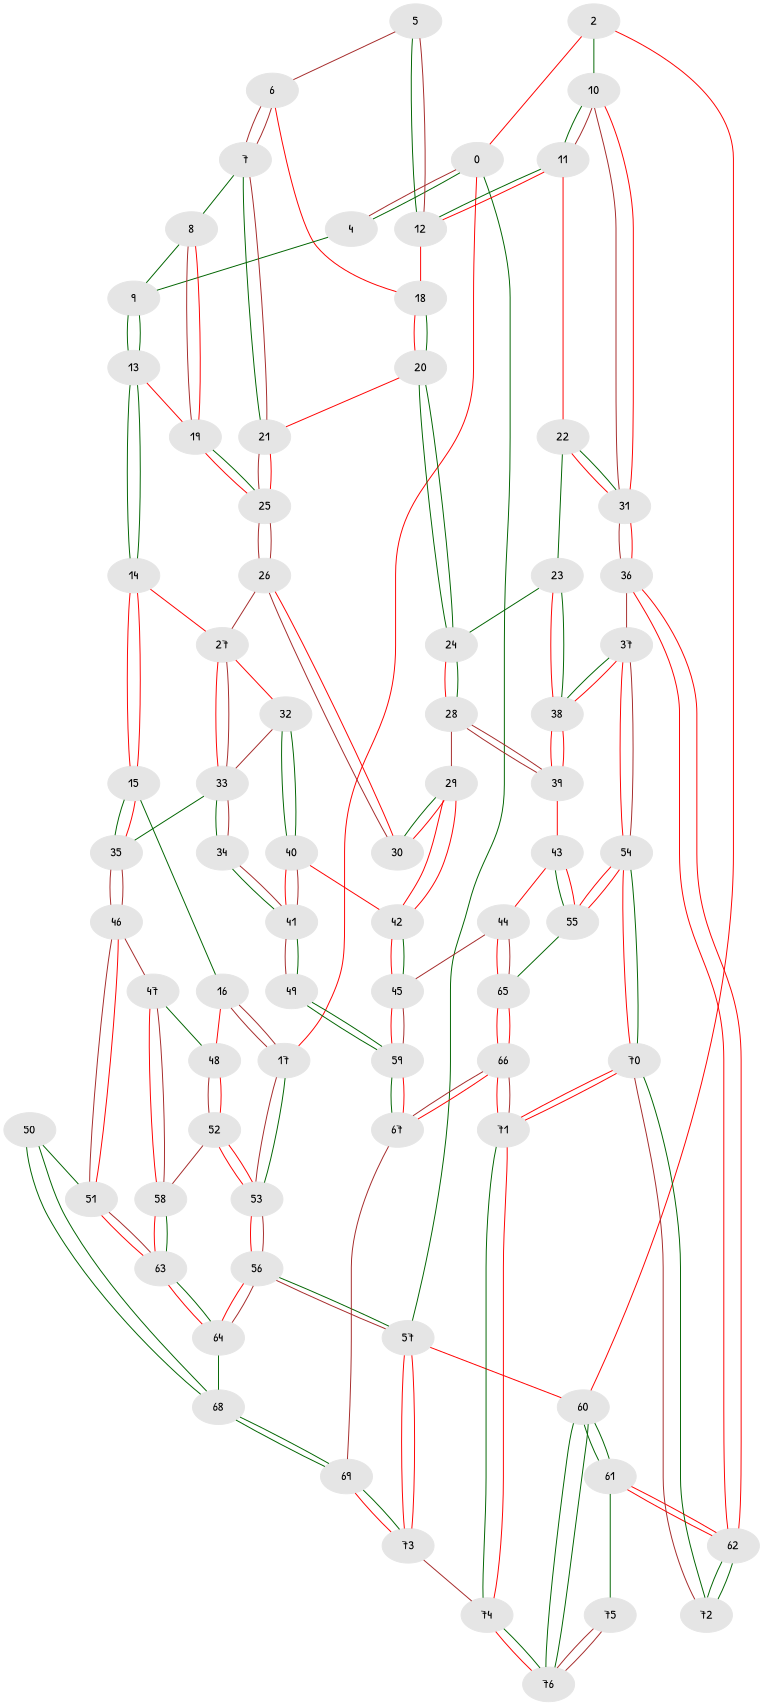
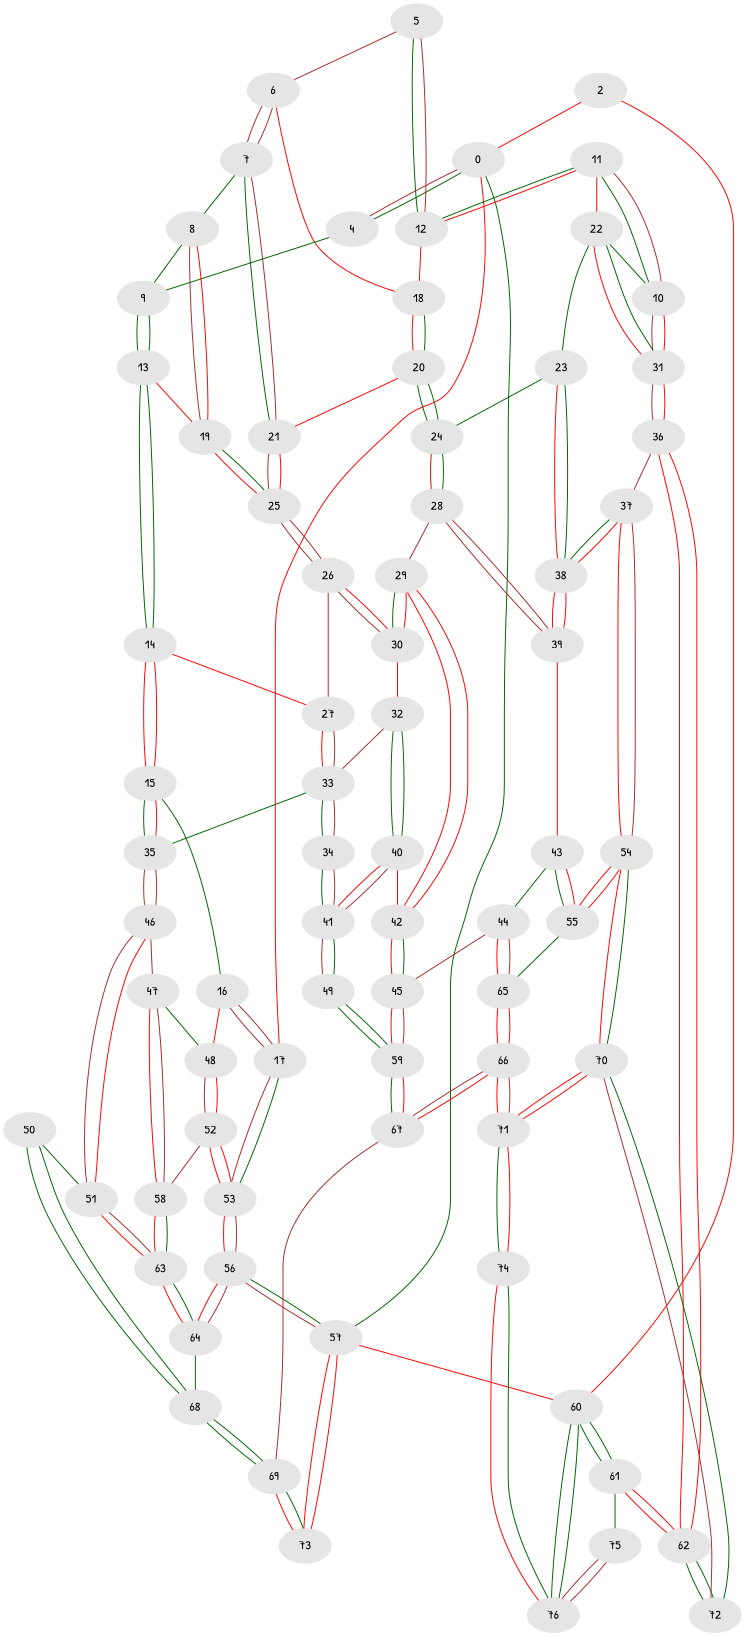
(594, 56) -> (628, 264)
(254, 680) -> (398, 680)
(530, 887) -> (530, 887)
(448, 1581) -> none
